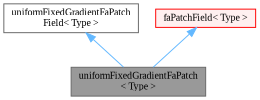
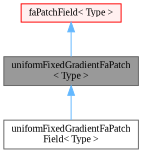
(108, 53) -> (71, 108)
